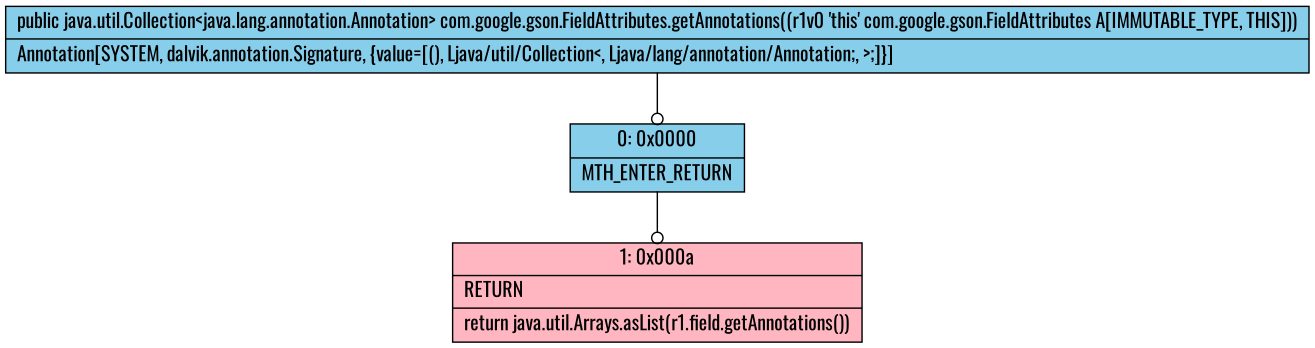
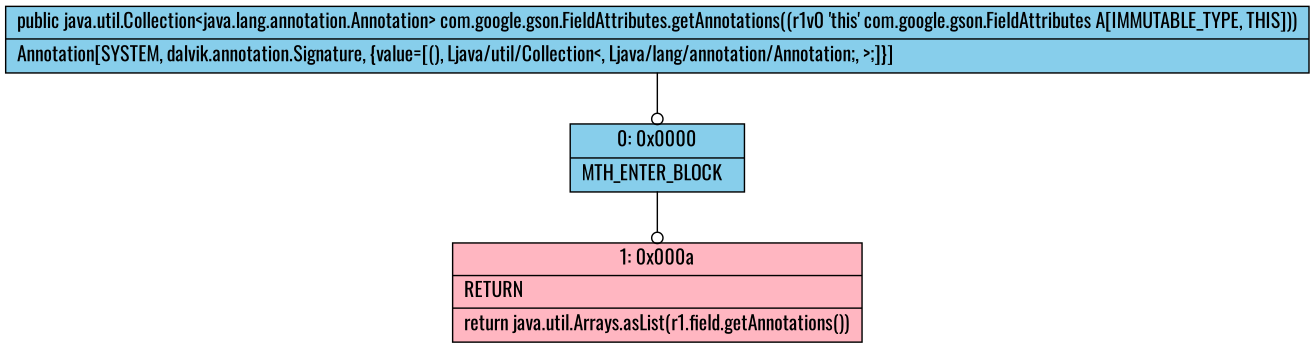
(657, 174) -> (652, 174)
